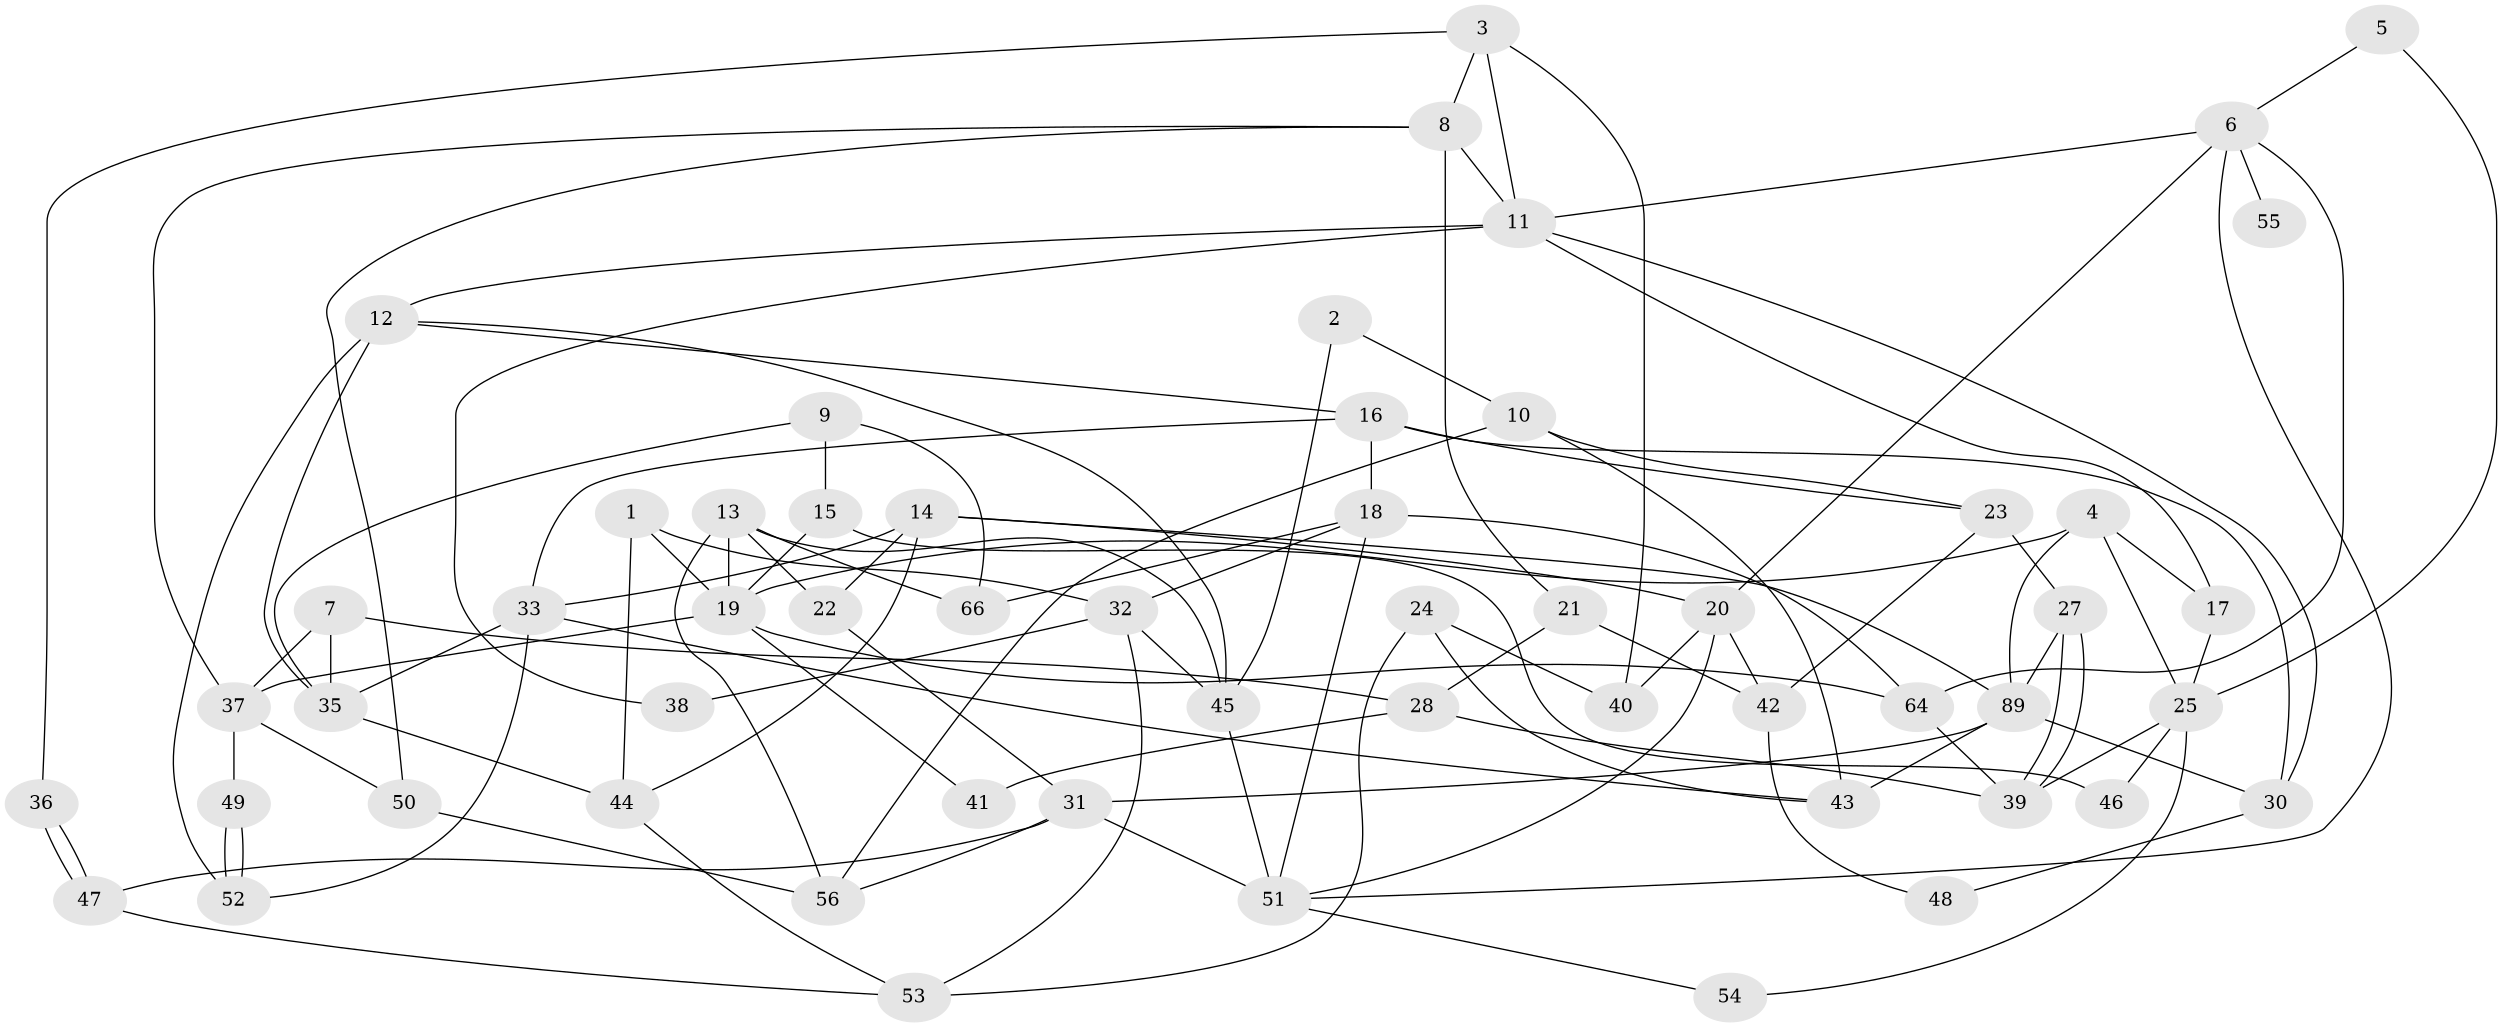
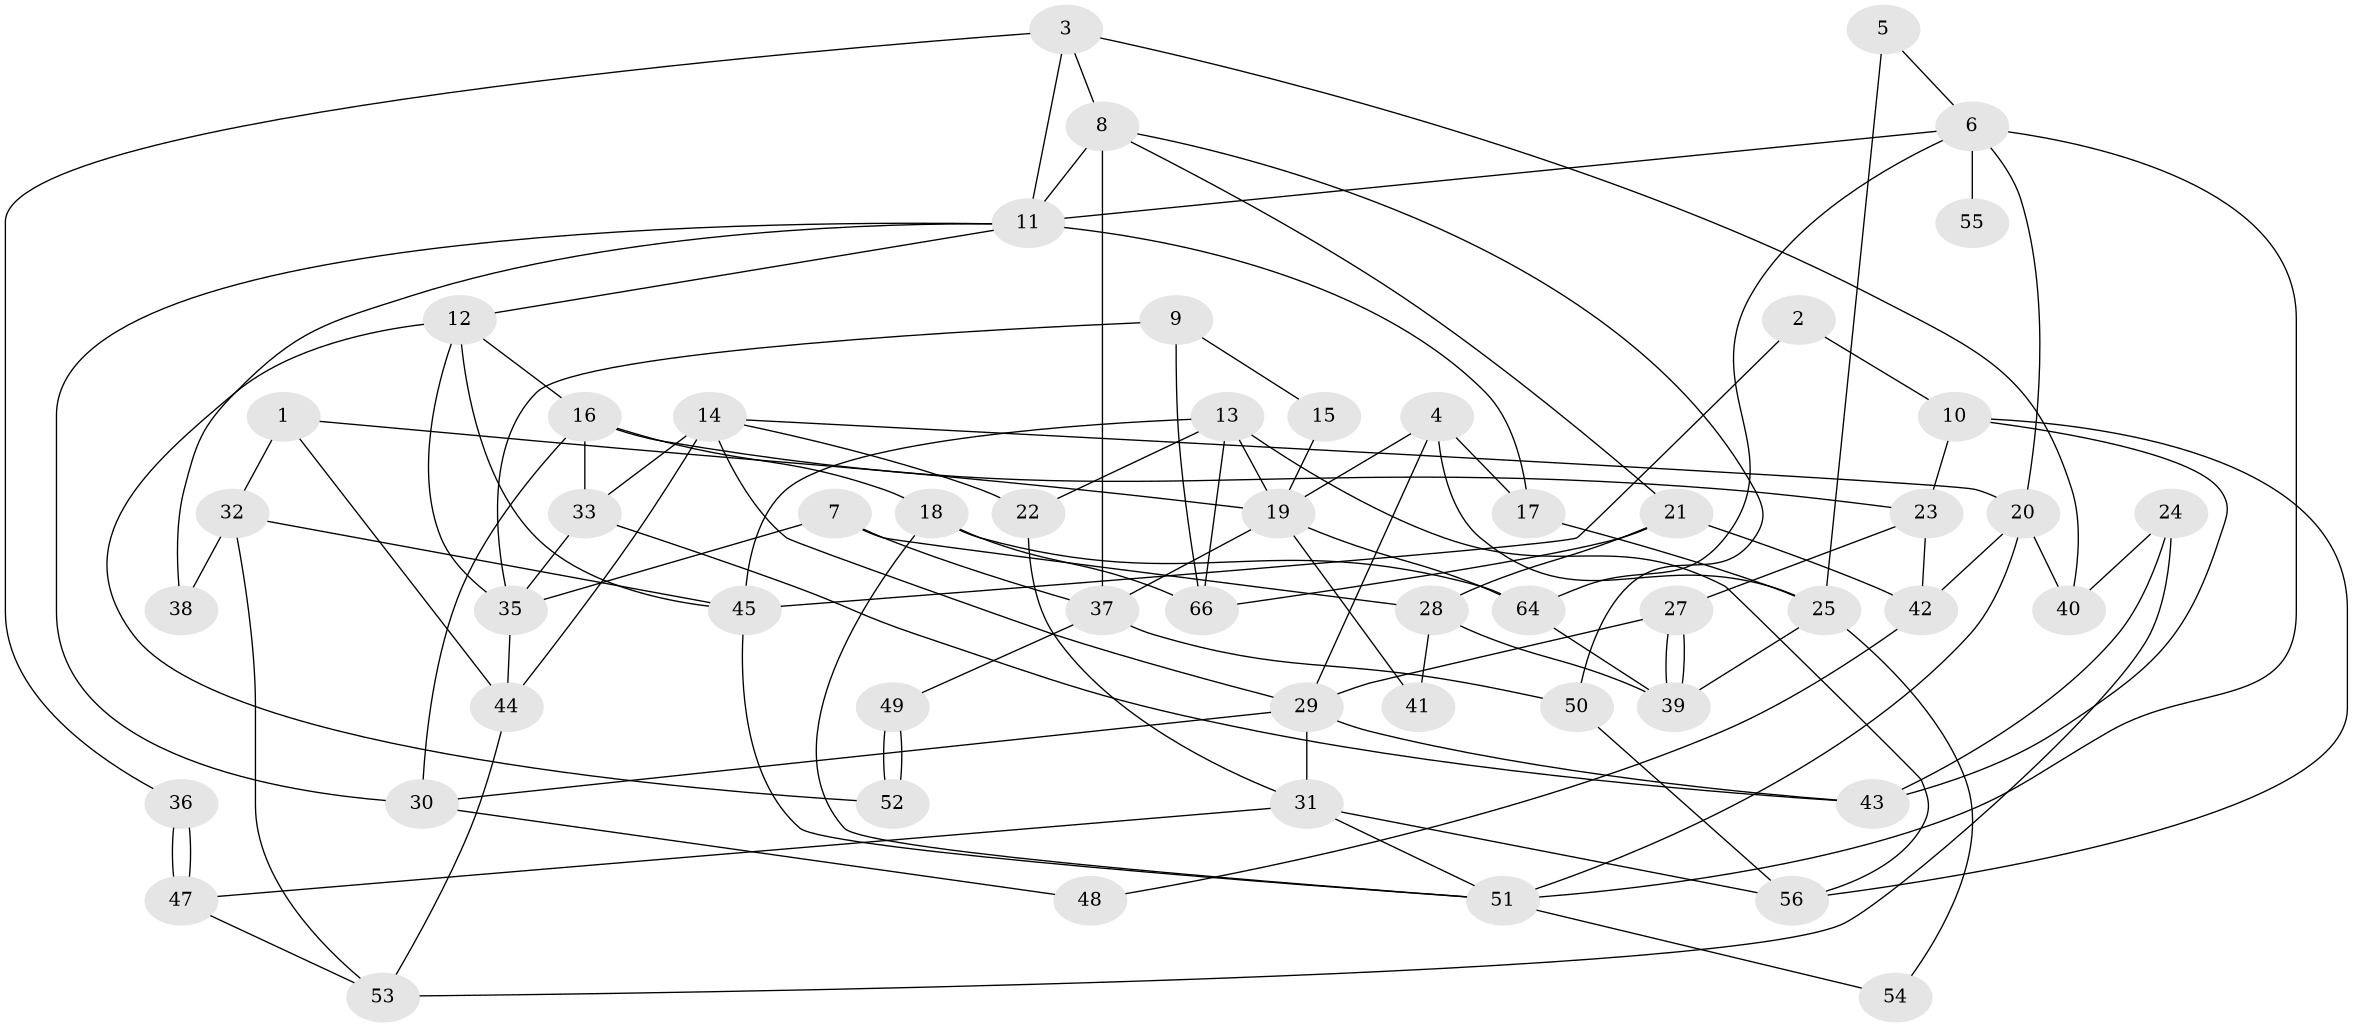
(1246, 562) -> none
none -> (1464, 569)
(2014, 707) -> (1307, 707)
(2112, 804) -> none
(450, 831) -> none
